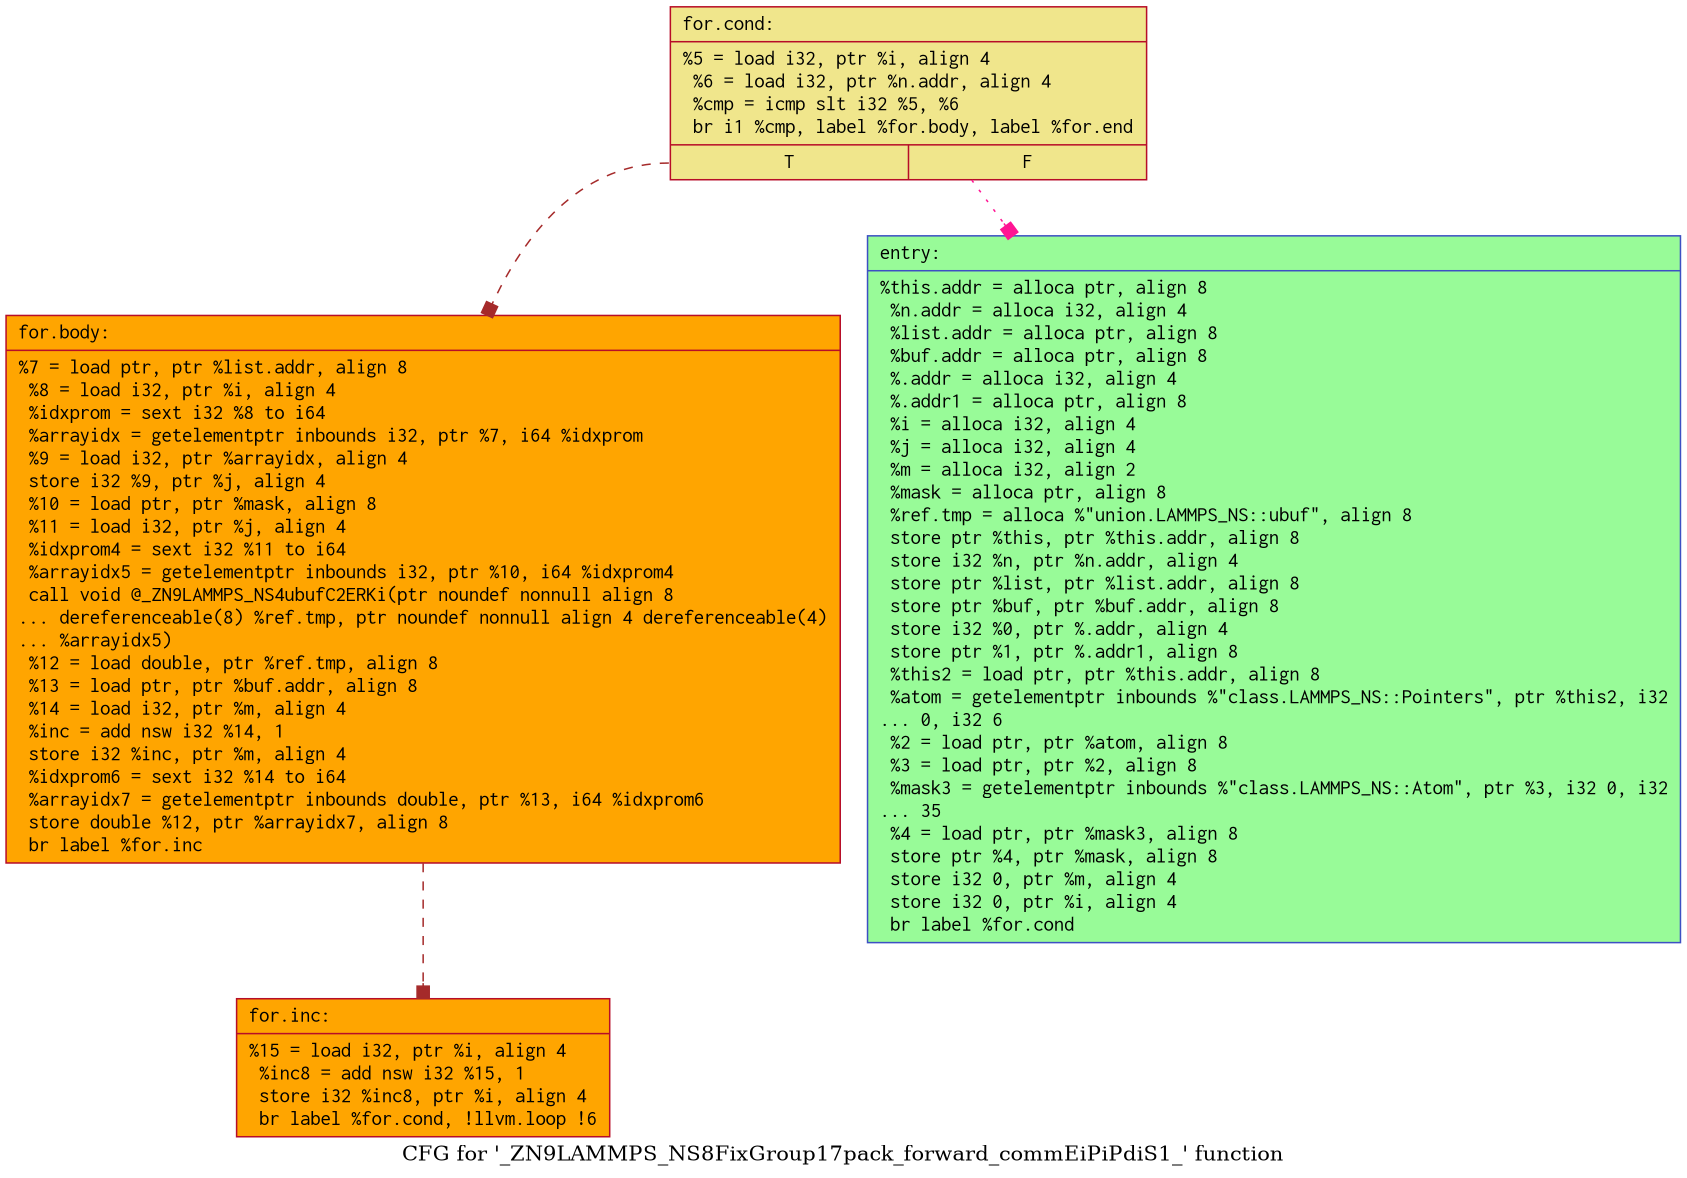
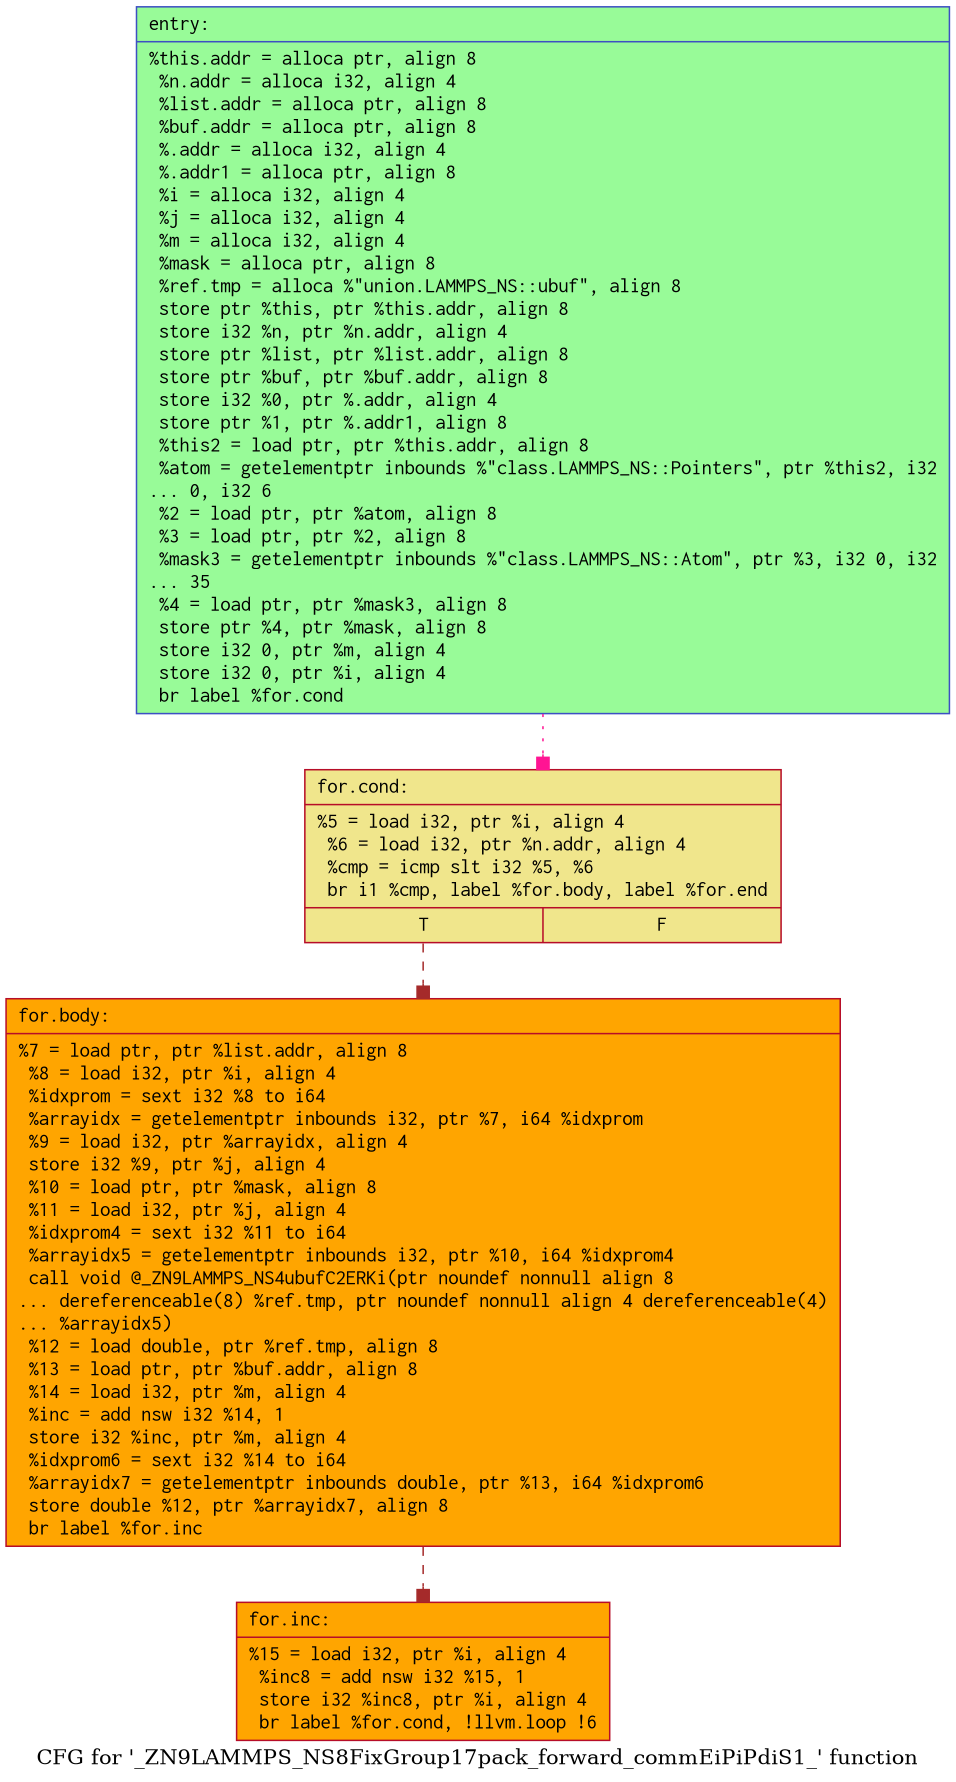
(988, 202) -> (543, 734)
(1008, 469) -> (277, 240)
